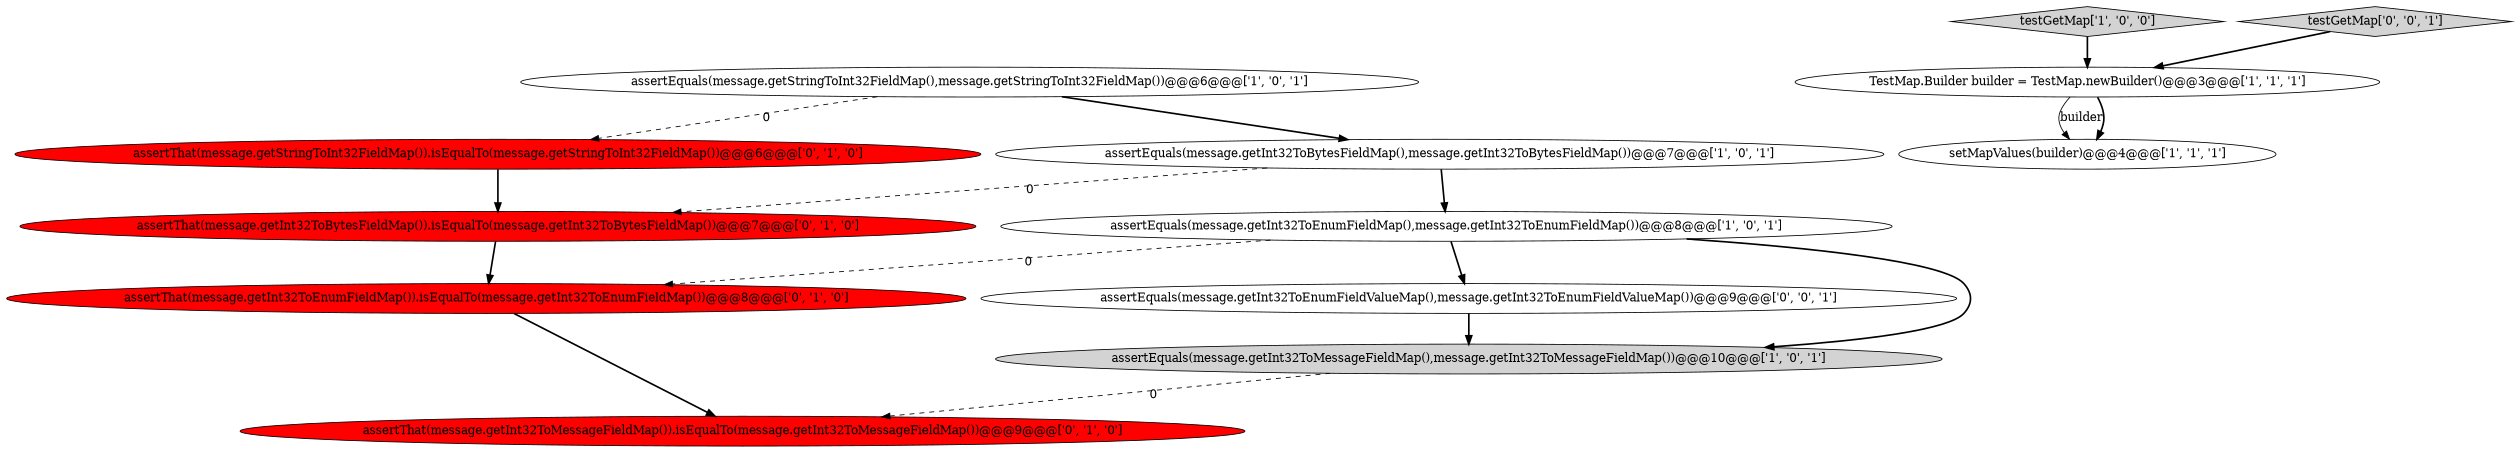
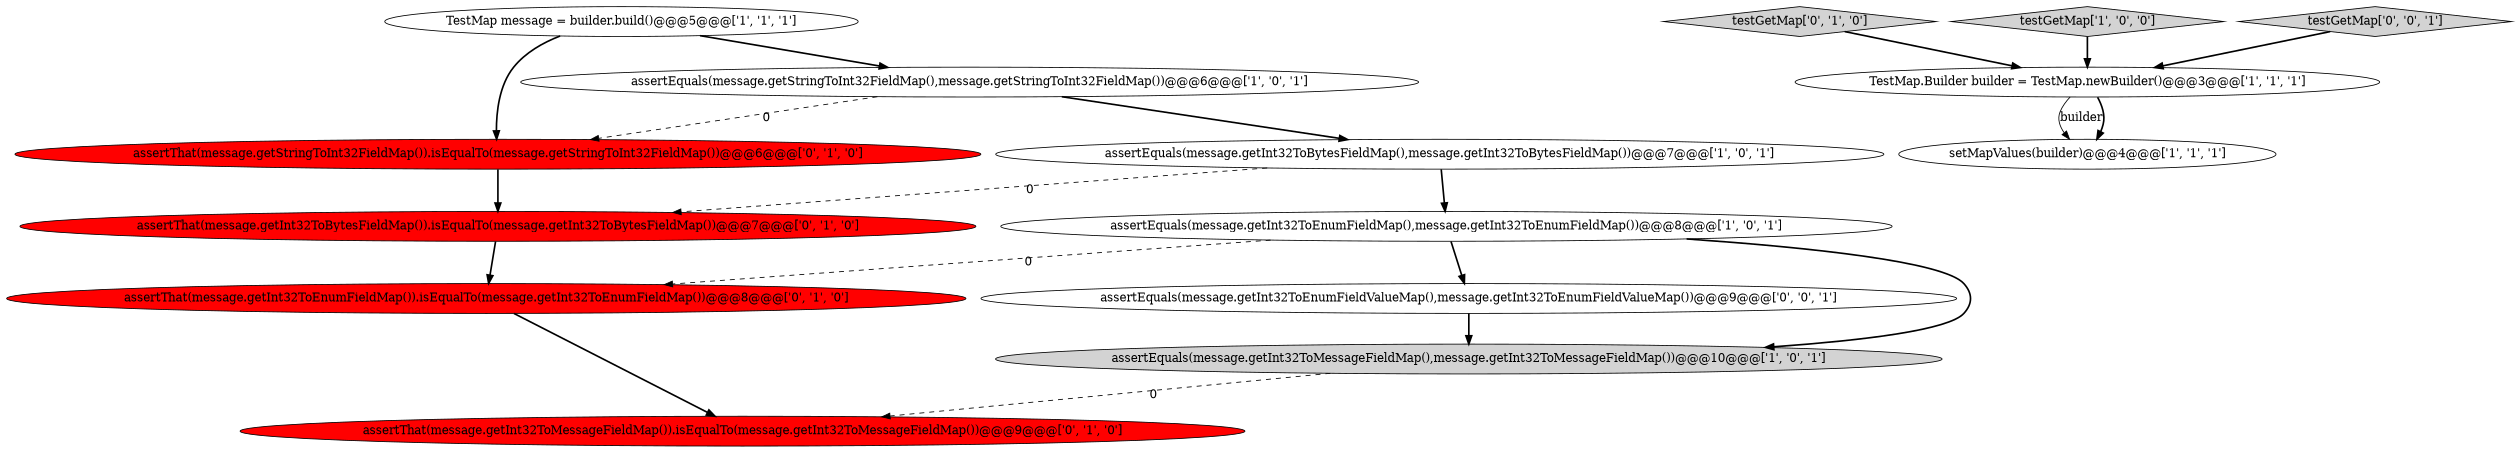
none -> (621, 22)
none -> (1800, 22)
